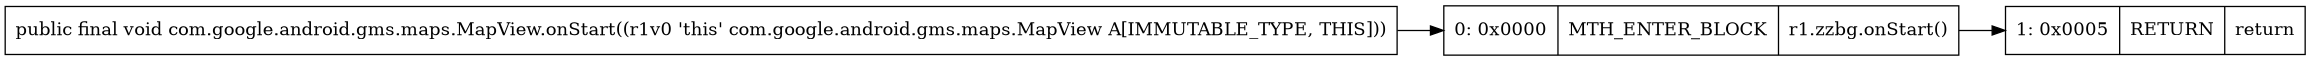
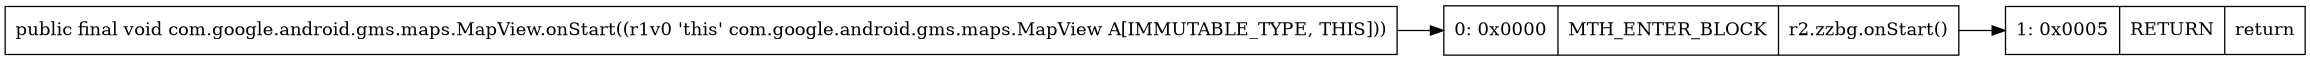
(1869, 30) -> (1869, 30)
